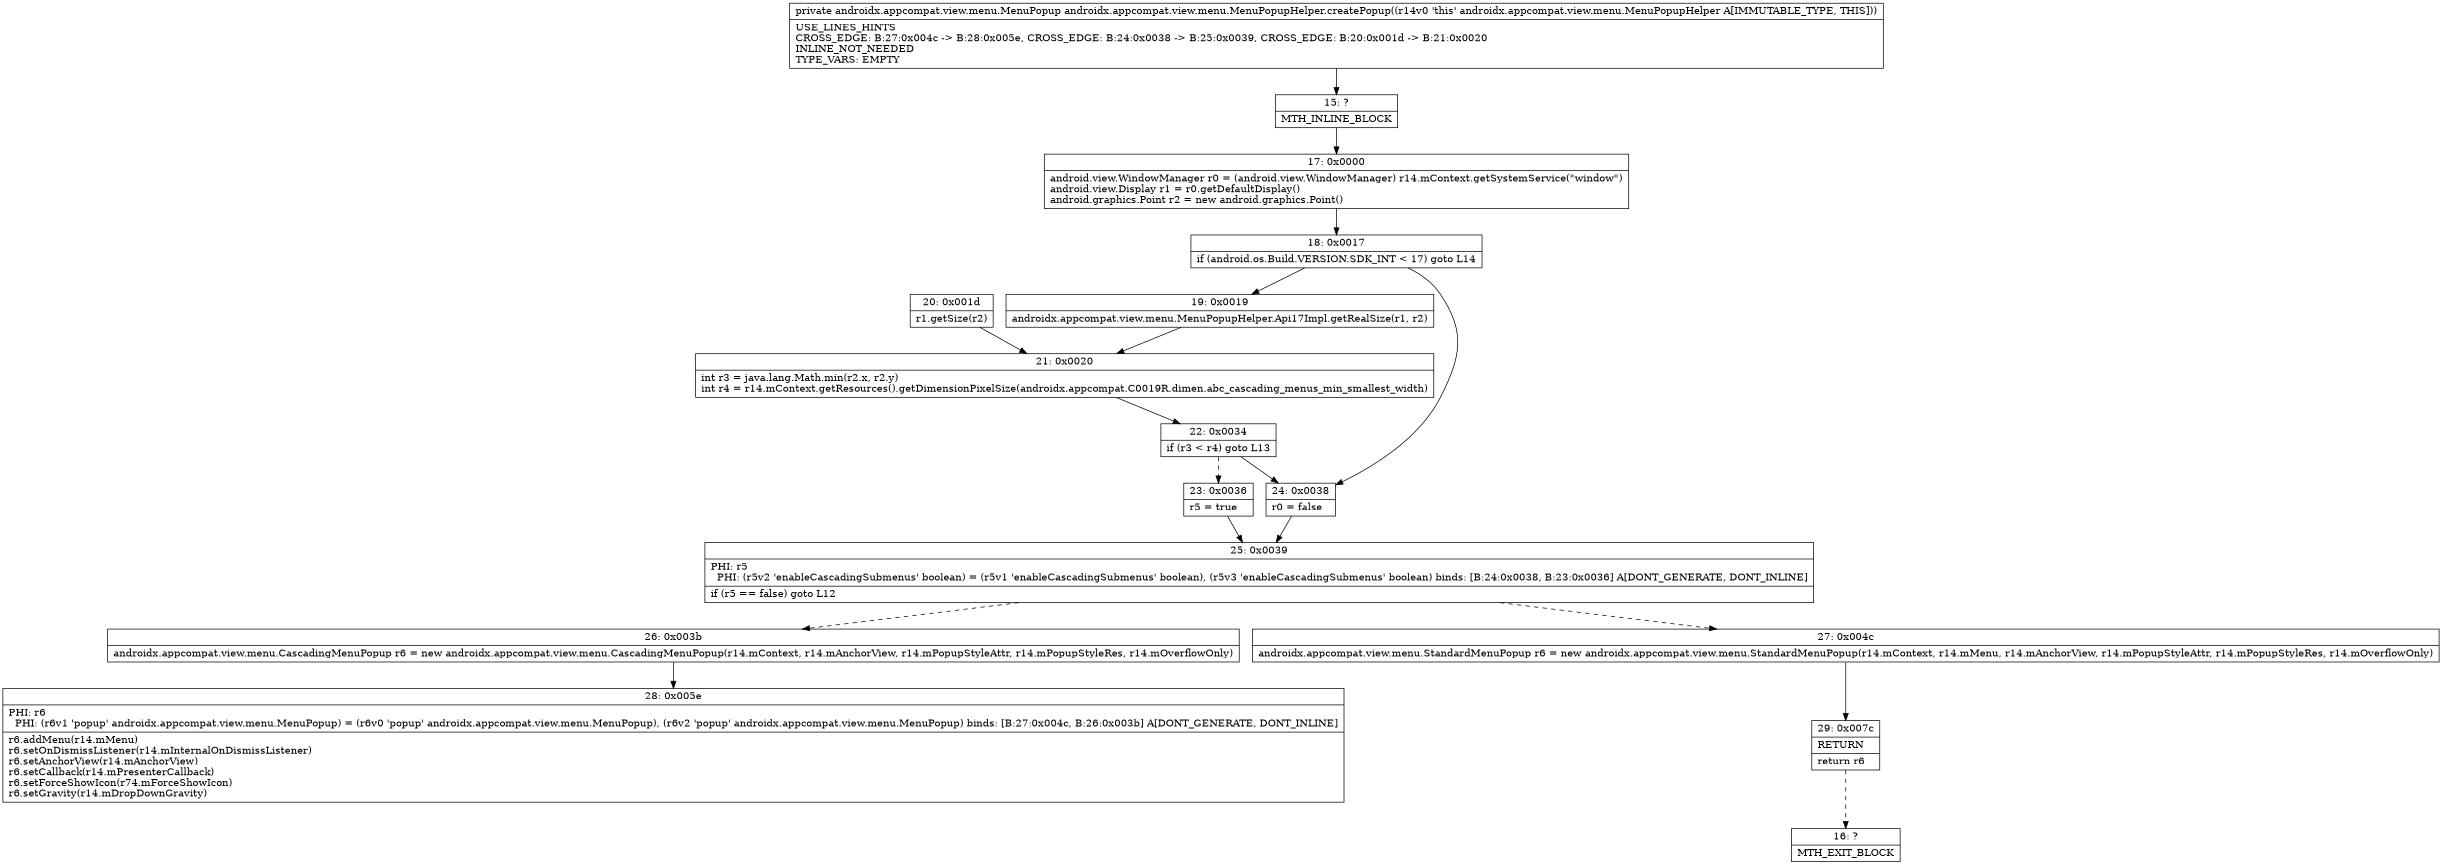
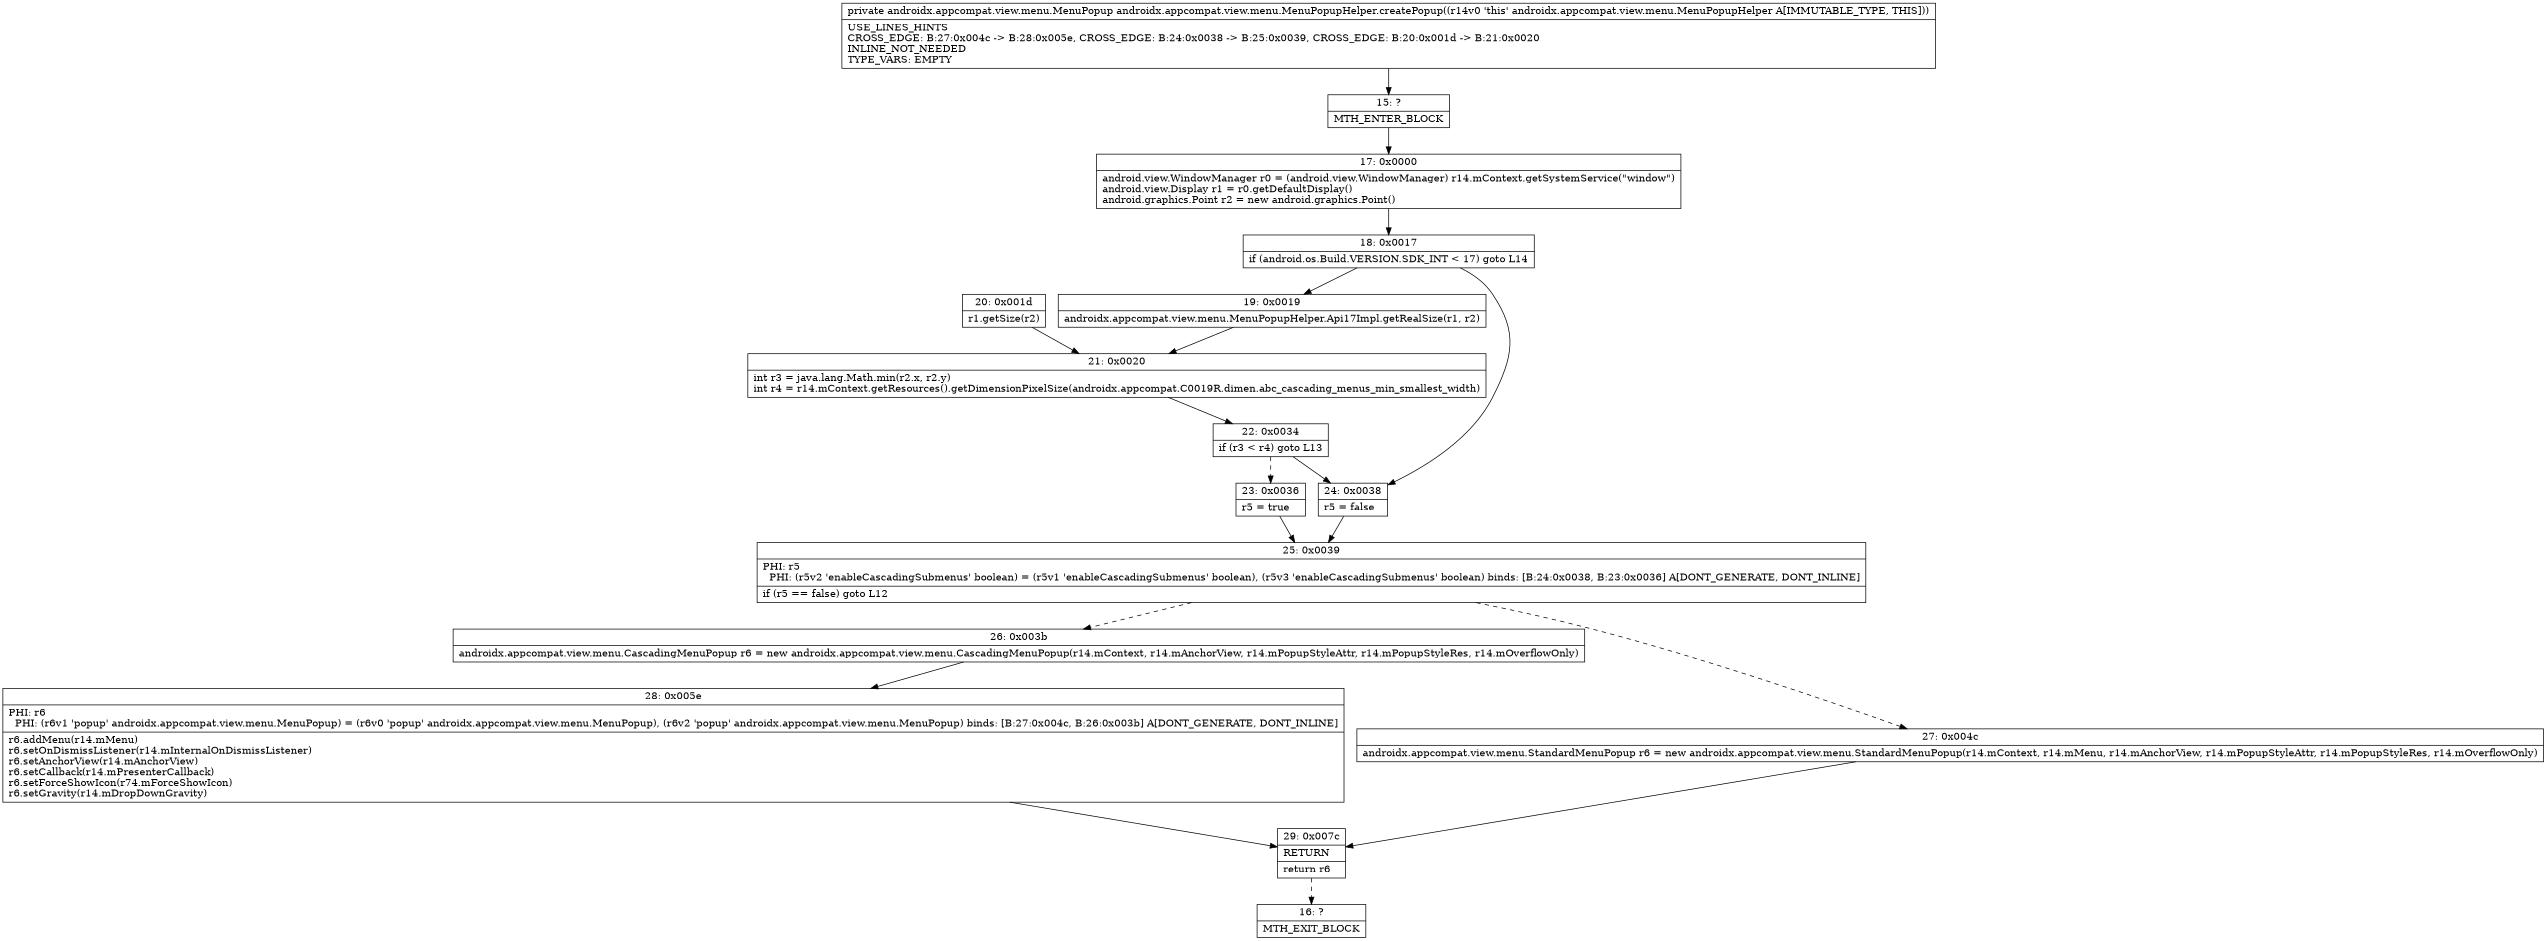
(1336, 119) -> (1389, 119)
(1297, 507) -> (1349, 507)
none -> (1140, 824)
